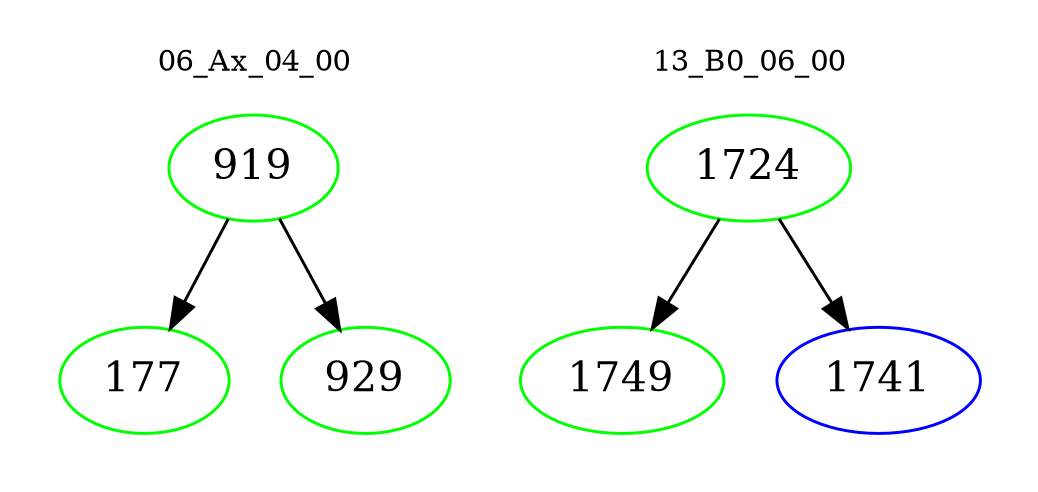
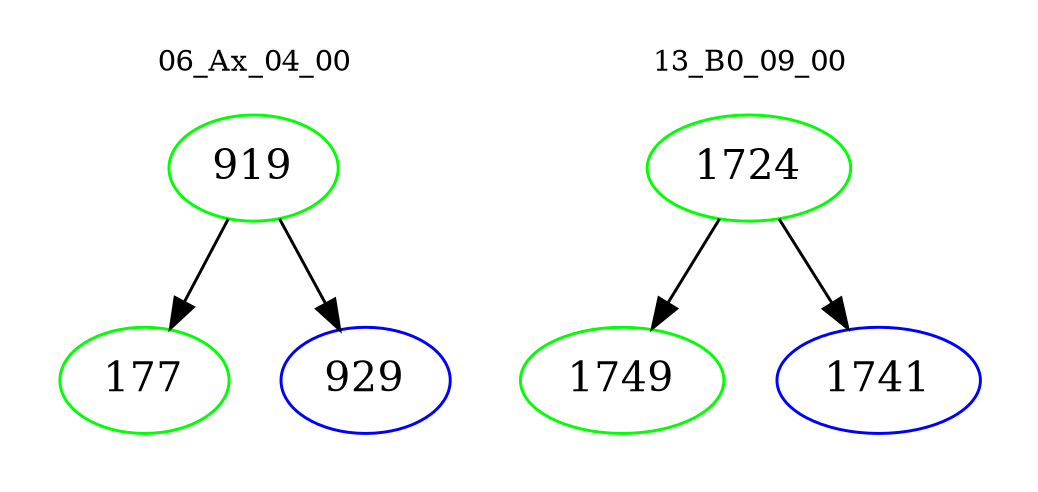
(750, 63) -> (750, 63)
(366, 380) -> (366, 380)
